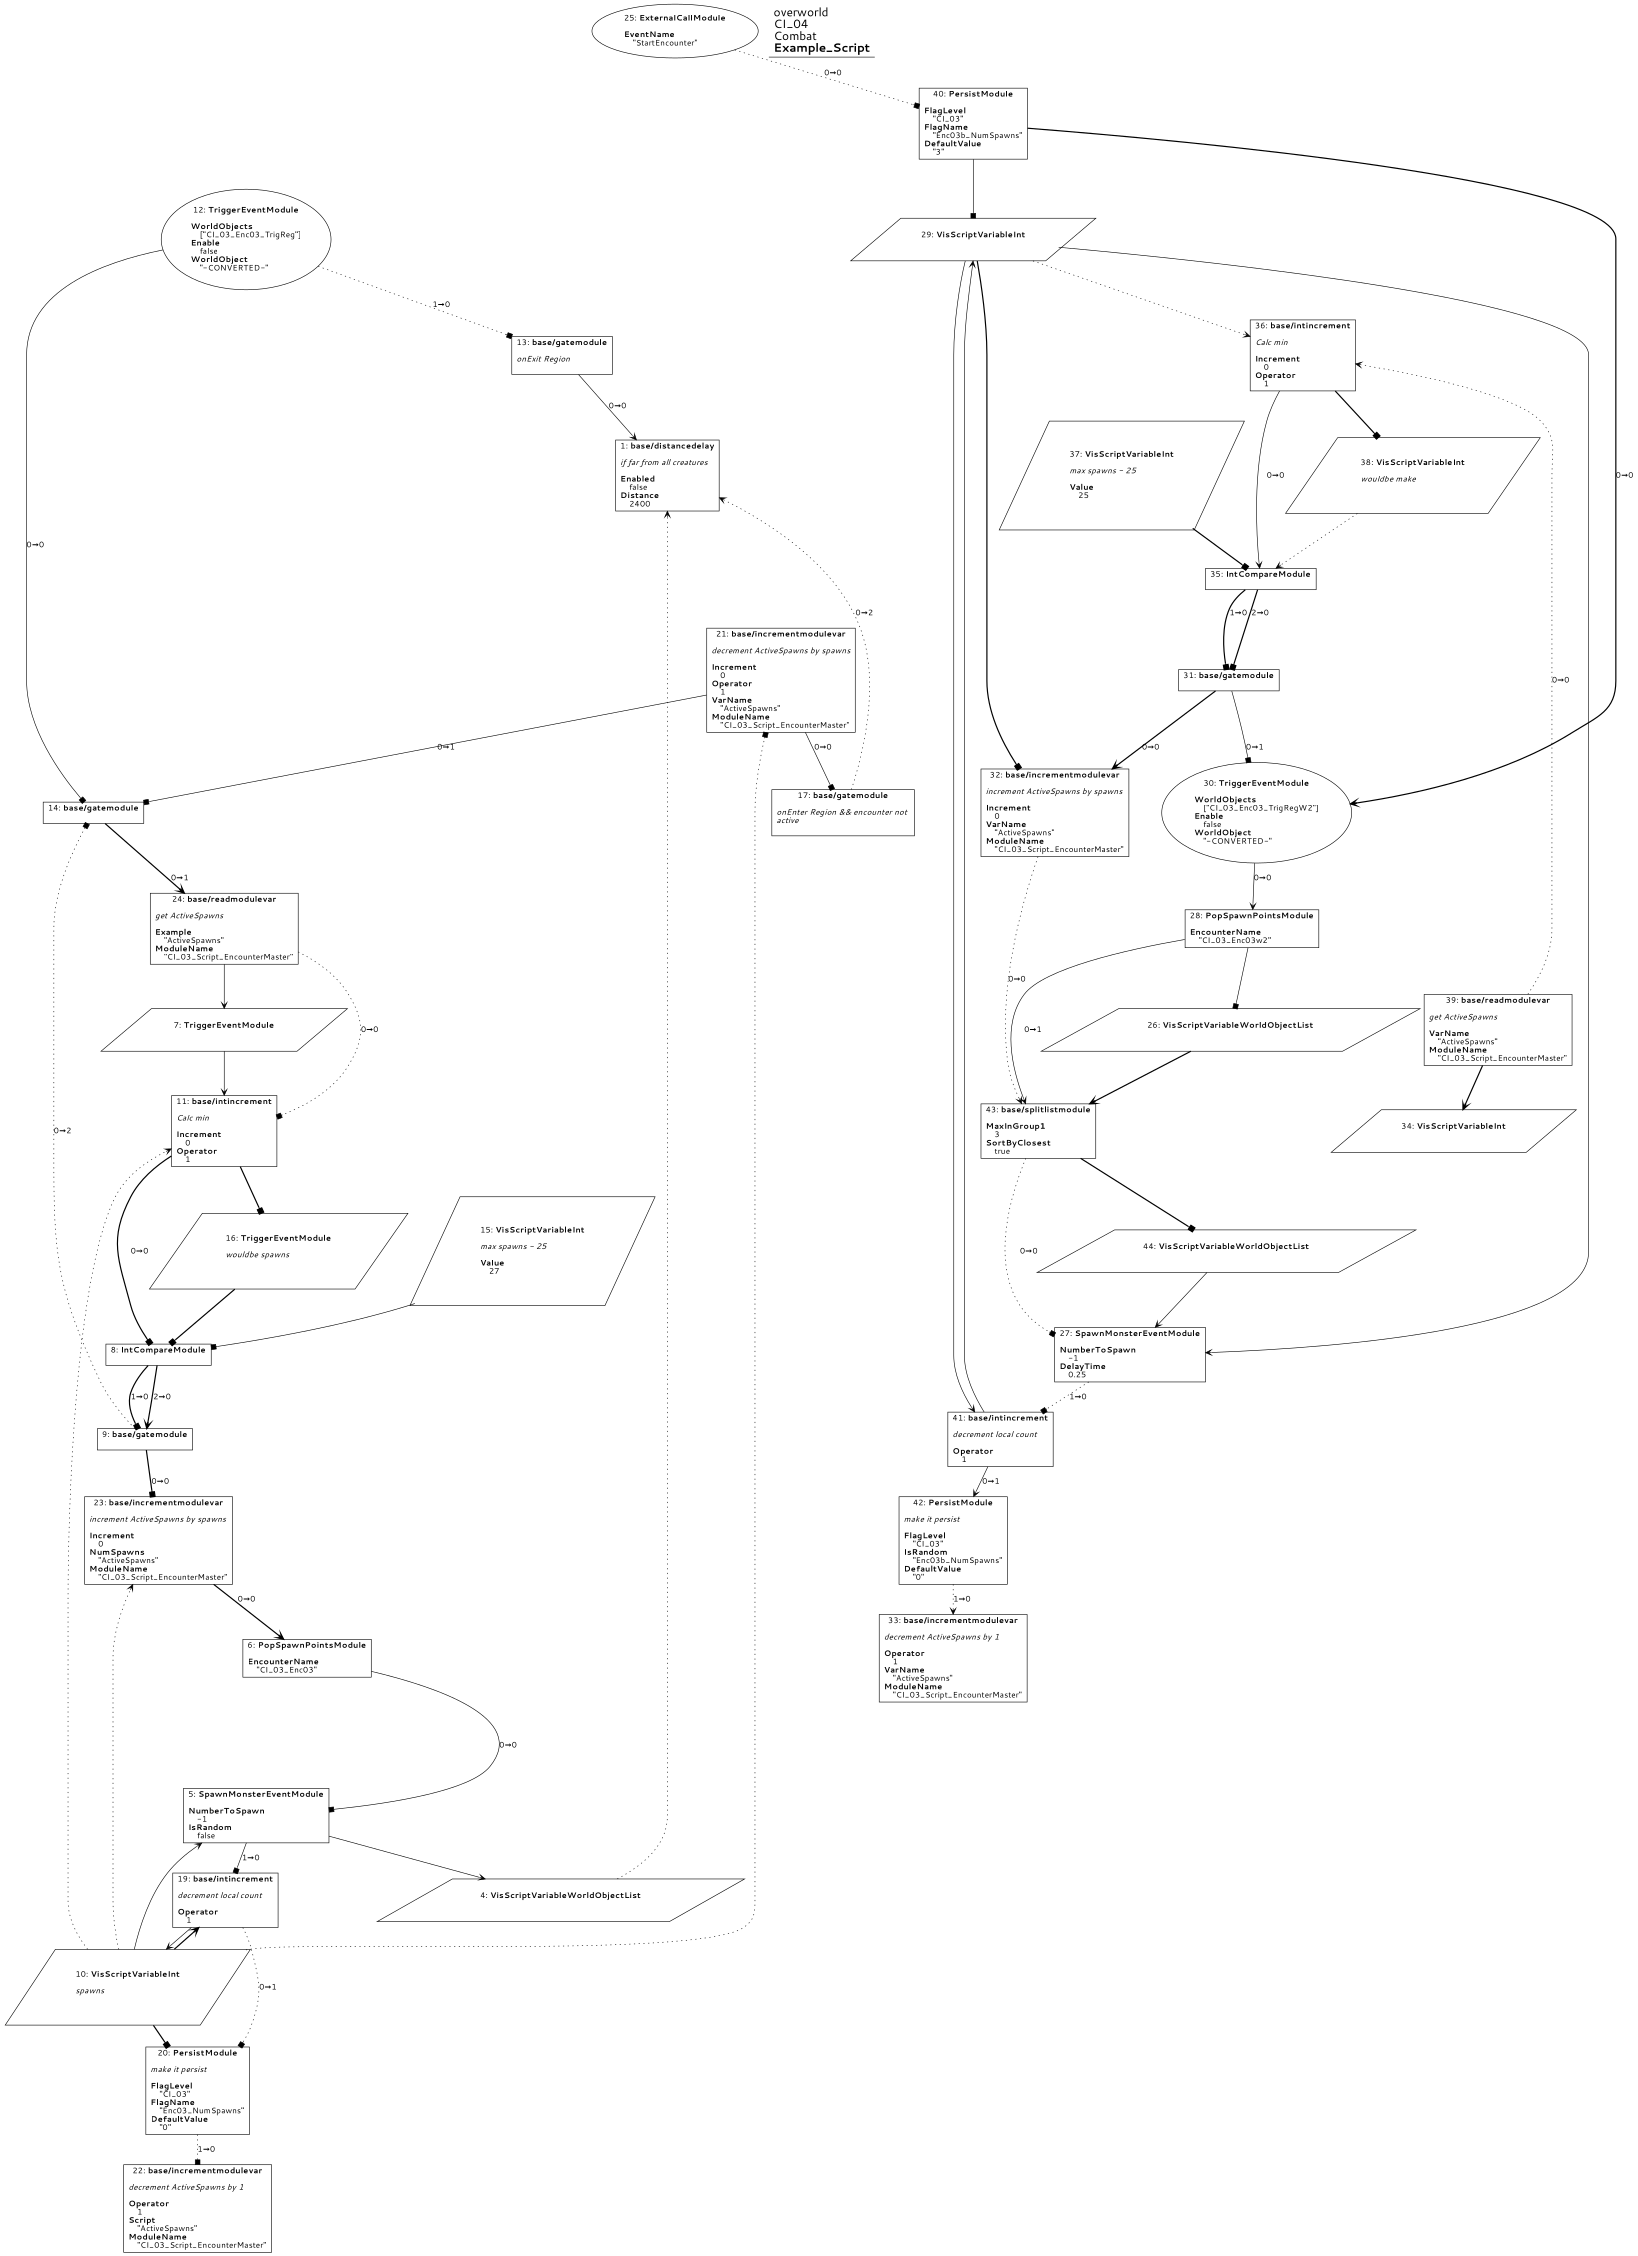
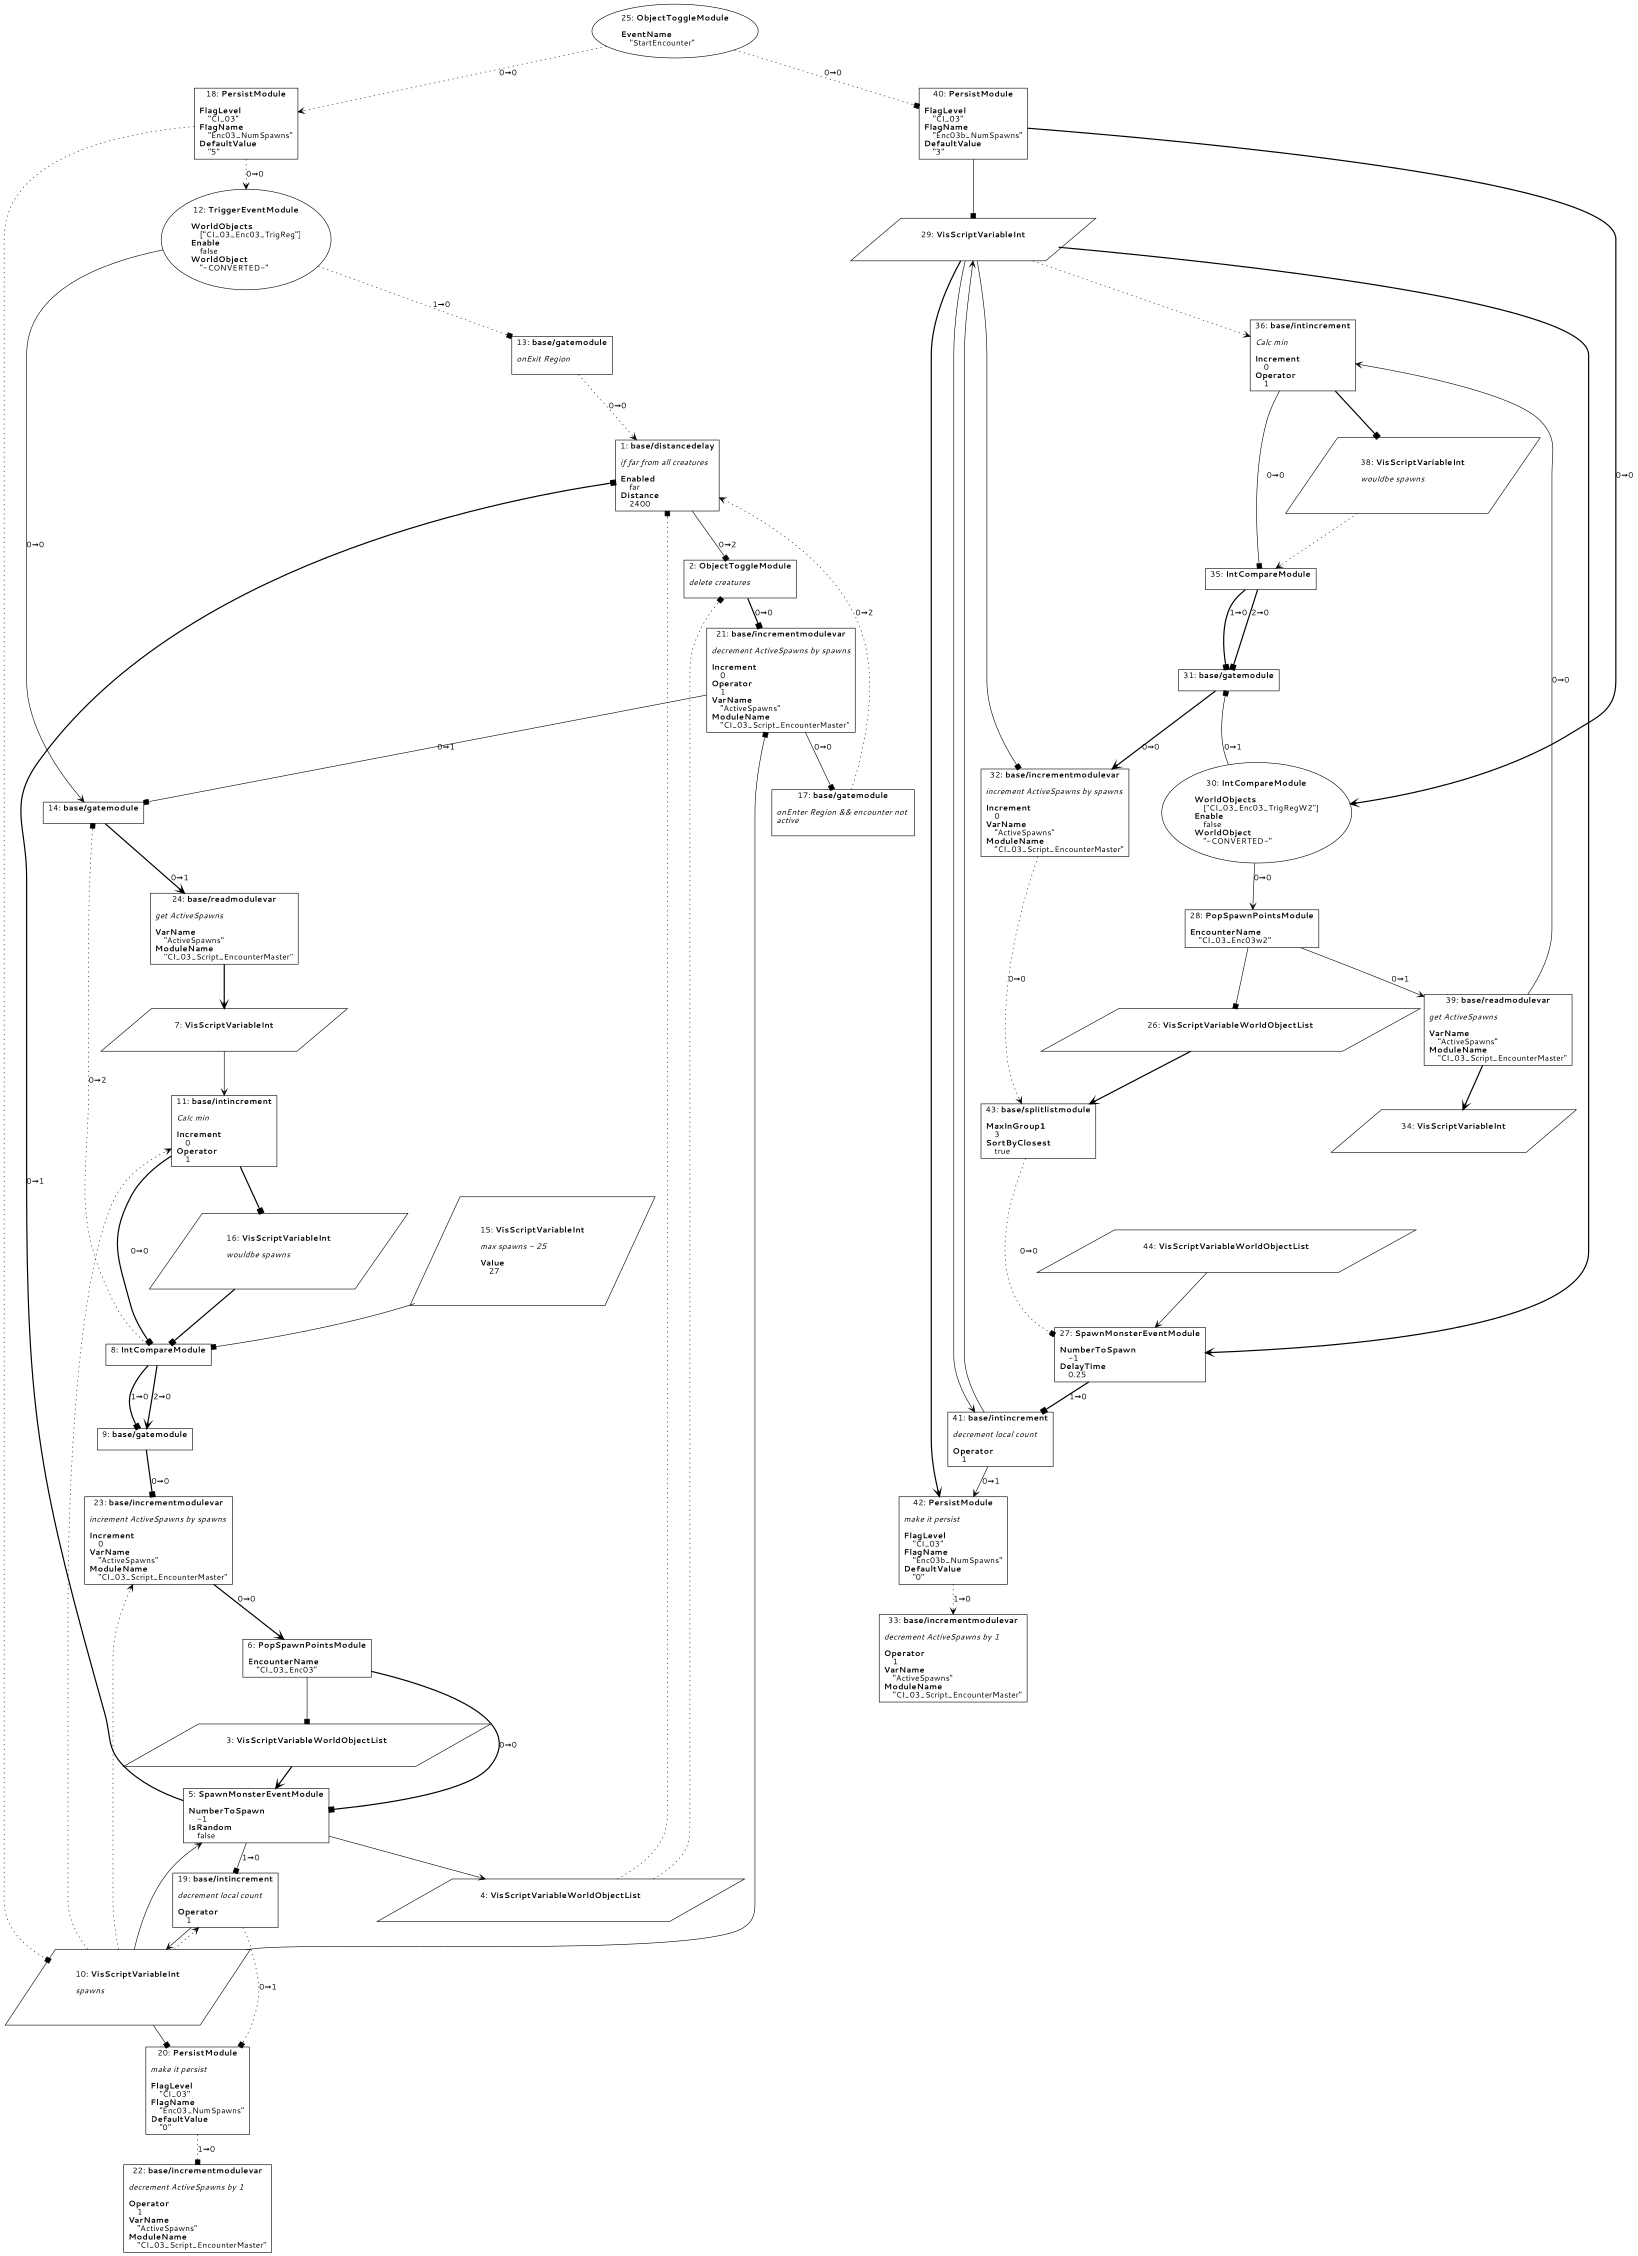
(683, 18) -> (683, 18)
(822, 31) -> none
none -> (246, 124)
(605, 405) -> (605, 405)
(1258, 475) -> (1258, 475)
(1122, 476) -> none
(1388, 479) -> (1393, 479)
(634, 487) -> (630, 487)
(27, 490) -> (27, 490)
(987, 515) -> (987, 515)
none -> (740, 579)
(1552, 614) -> (1552, 614)
(1240, 724) -> (1222, 731)
(1589, 733) -> (1589, 733)
(1264, 783) -> (1264, 783)
none -> (931, 873)
(174, 932) -> (176, 932)
(1050, 976) -> (1360, 971)
none -> (27, 977)
(224, 983) -> (224, 983)
(229, 1025) -> (229, 1025)
(360, 1038) -> none
(54, 1135) -> (88, 1095)
(1135, 1192) -> none
(667, 1209) -> (667, 1209)
(286, 1238) -> (286, 1238)
(1068, 1395) -> (1068, 1395)
(117, 1552) -> (110, 1552)
(926, 1552) -> (926, 1552)
(755, 1584) -> (755, 1584)
none -> (307, 1745)
(494, 1759) -> (494, 1759)
(184, 1940) -> (184, 1940)
(159, 2034) -> (159, 2034)
(142, 2220) -> (149, 2220)
